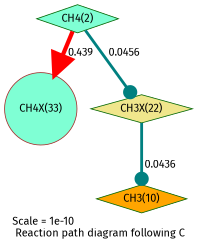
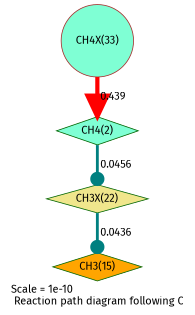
(68, 44) -> (97, 86)
(142, 199) -> (97, 267)
